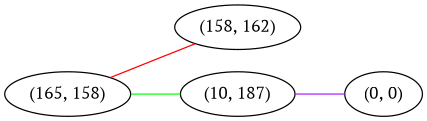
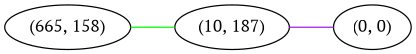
(238, 27) -> none
(68, 94) -> (68, 27)
